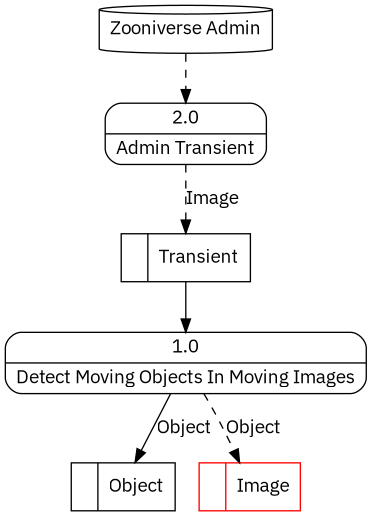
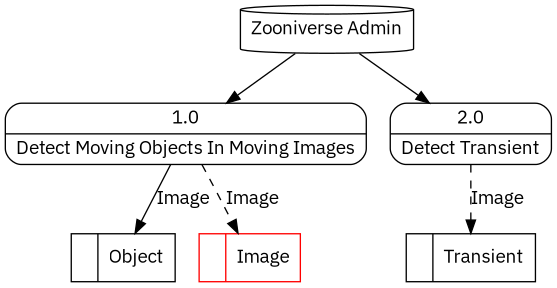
(186, 72) -> (389, 74)
(186, 149) -> (471, 149)
(186, 300) -> (266, 74)
(184, 428) -> (183, 199)
(254, 428) -> (252, 199)
